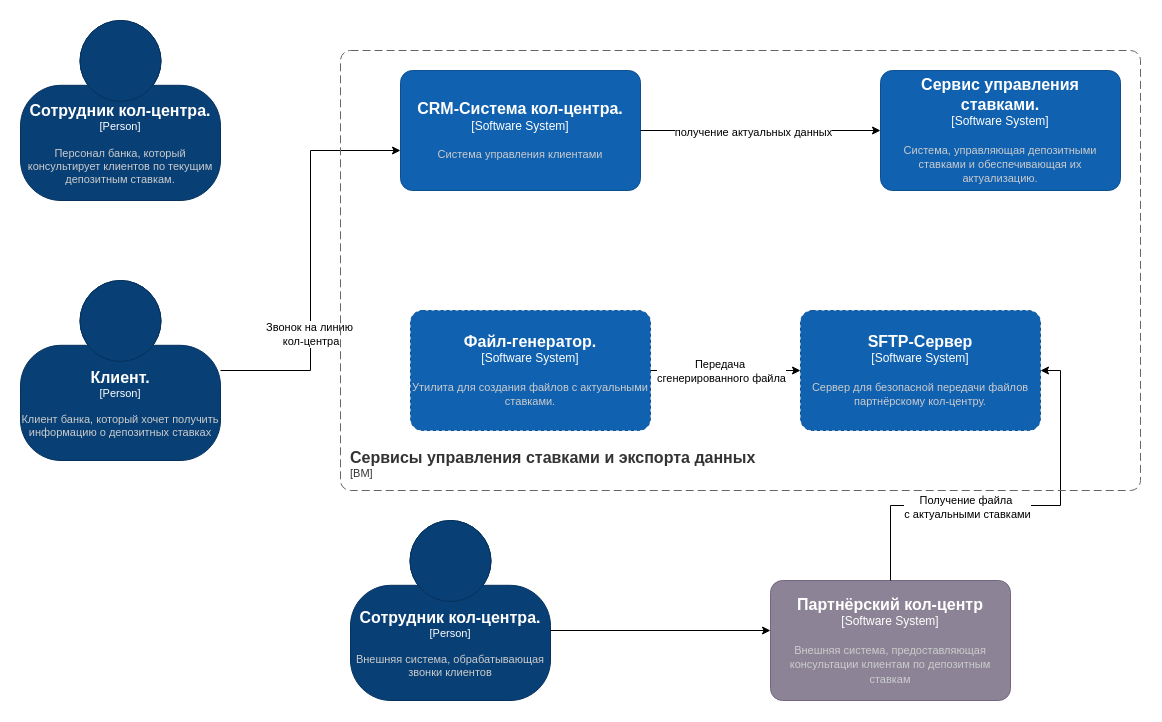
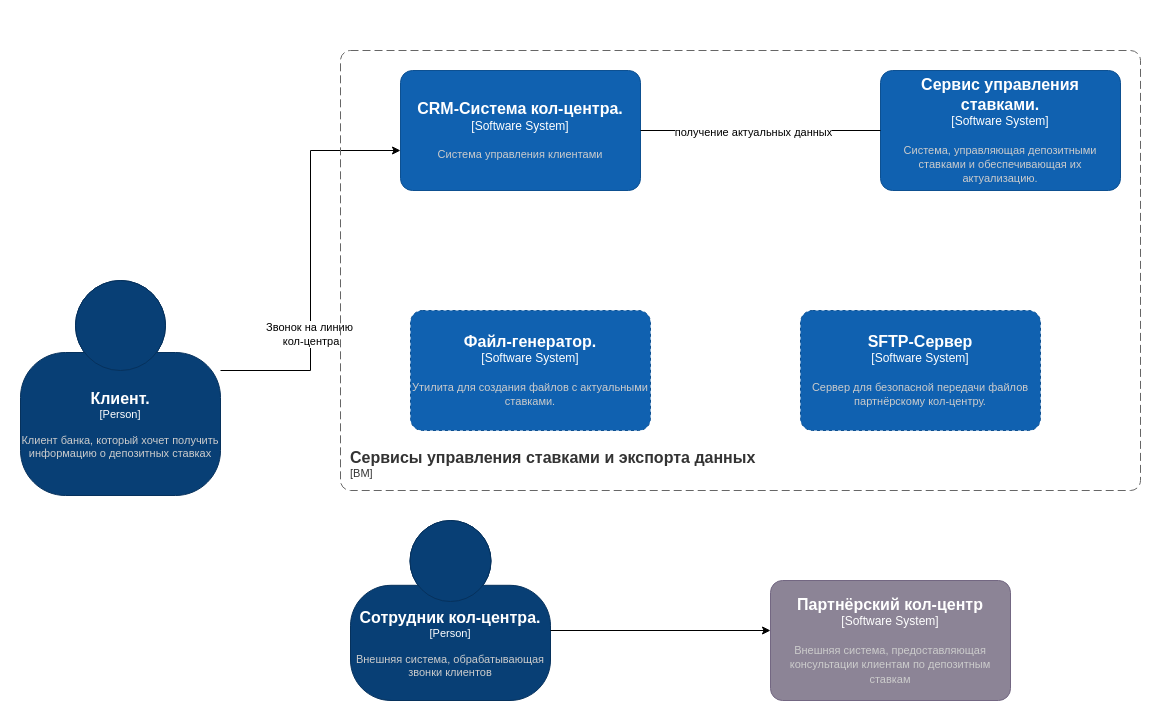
(121, 111) -> none
(872, 131) -> (875, 131)
(121, 371) -> (121, 388)
(719, 371) -> none
(1061, 448) -> none
